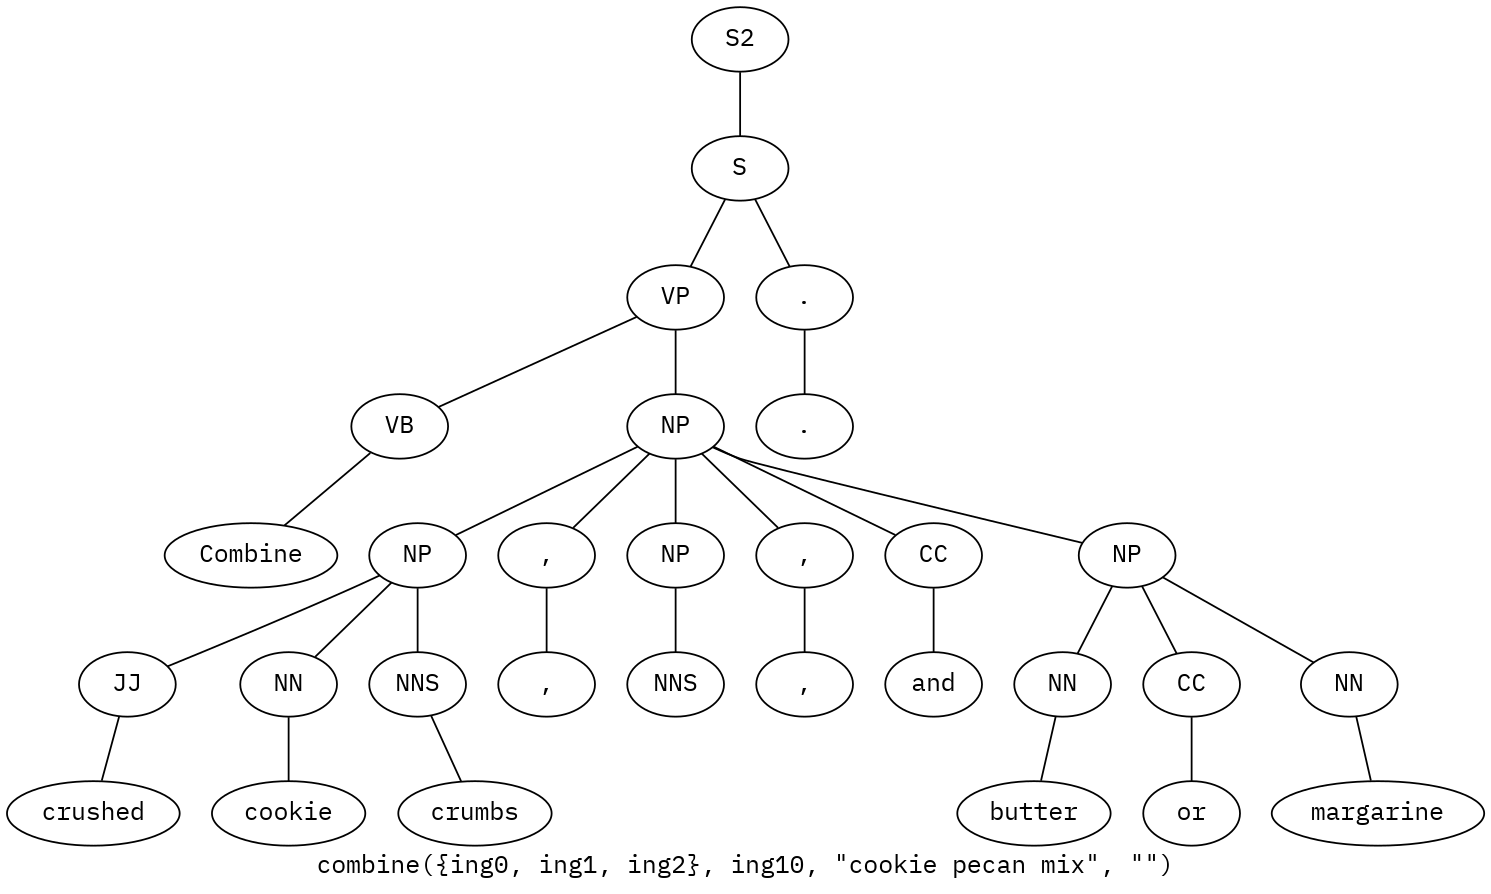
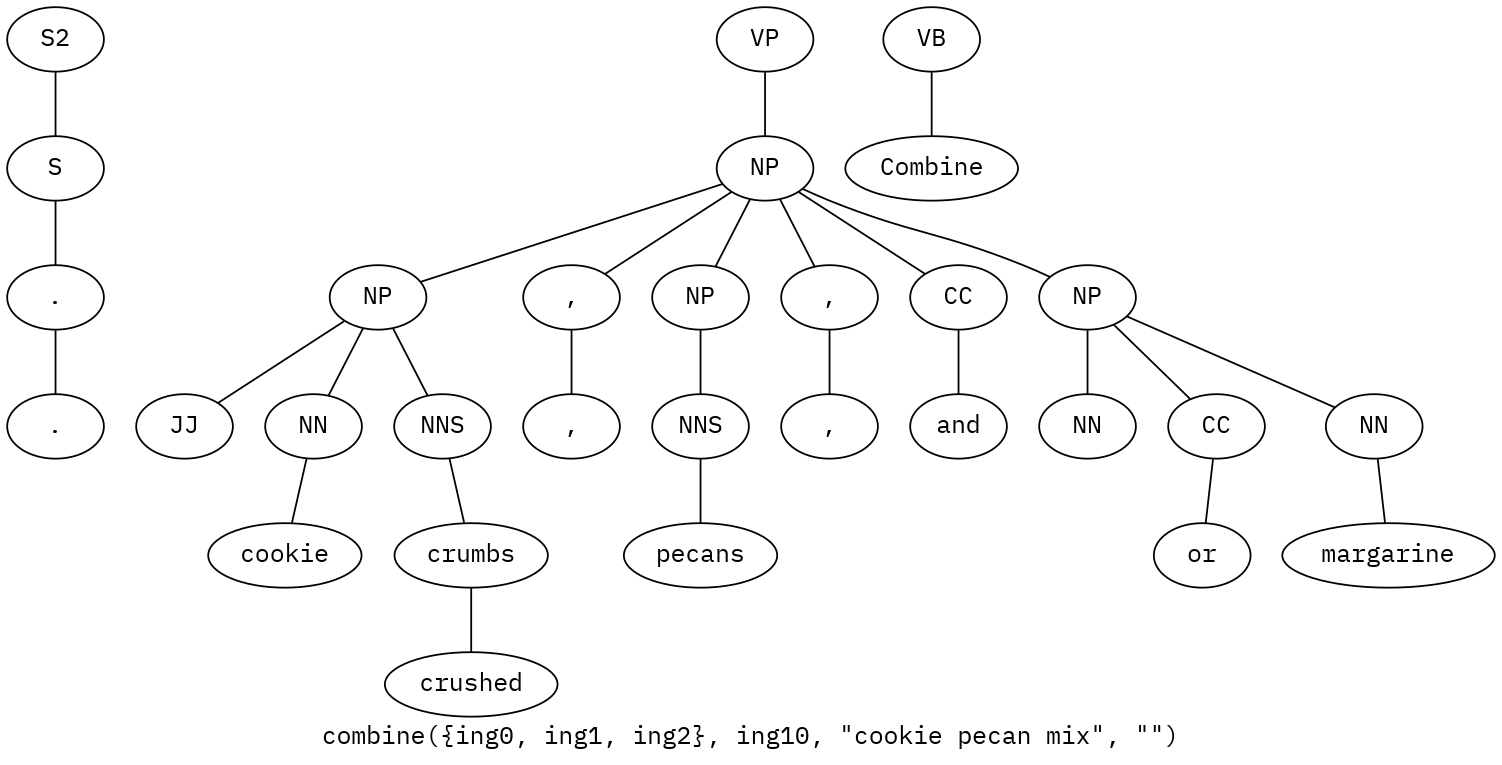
(708, 233) -> none
(538, 362) -> none
none -> (701, 555)
(110, 749) -> (471, 620)
(1034, 813) -> none
